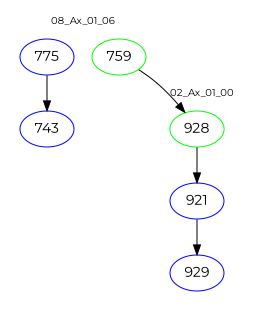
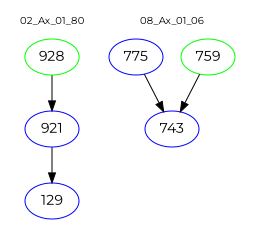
(168, 94) -> (192, 89)
(202, 94) -> (52, 22)
(197, 273) -> (52, 201)
